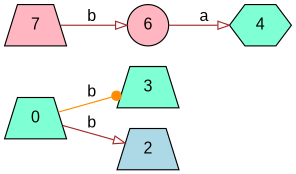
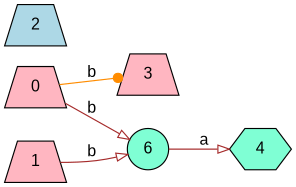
(36, 25) -> (36, 162)
(148, 25) -> (148, 149)
(148, 87) -> (148, 75)
(36, 118) -> (36, 87)
(88, 133) -> (92, 119)
